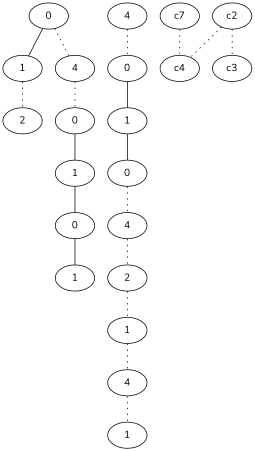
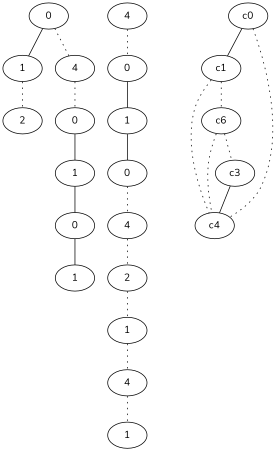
(180, 16) -> (248, 16)
(232, 16) -> (221, 121)
none -> (221, 68)
none -> (225, 199)
